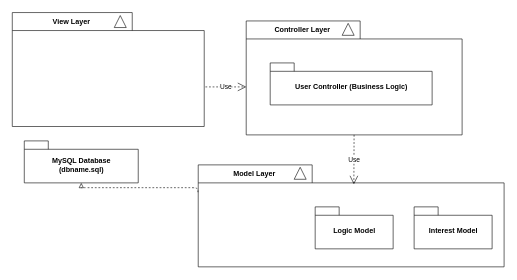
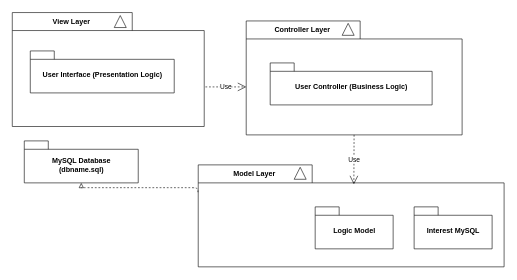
none -> (102, 72)
(454, 231) -> (454, 231)
